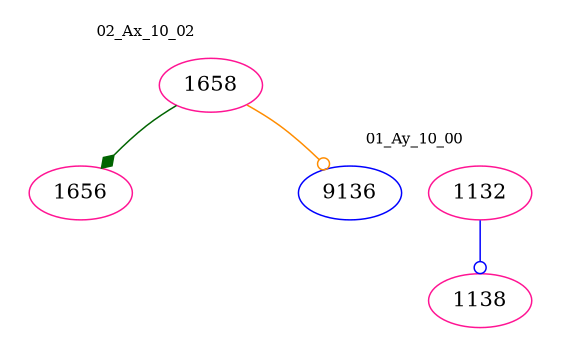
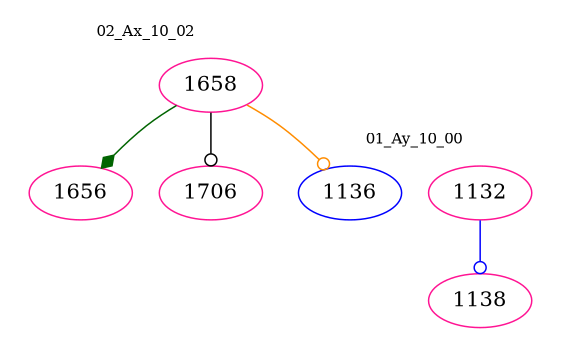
none -> (211, 193)
(350, 193) -> (350, 193)
